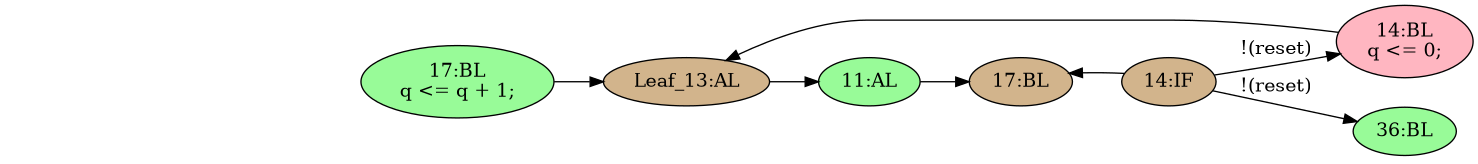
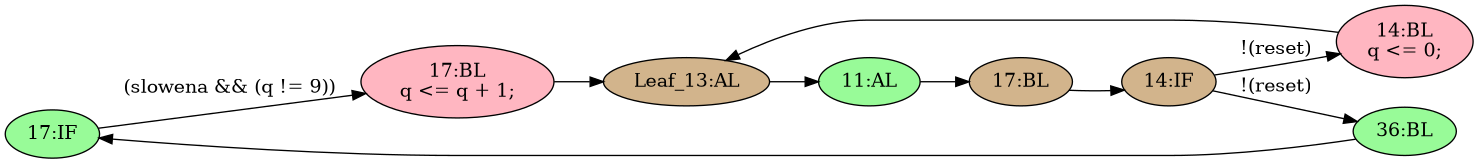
(1103, 73) -> (1090, 91)
(457, 82) -> (457, 82)
none -> (52, 134)
